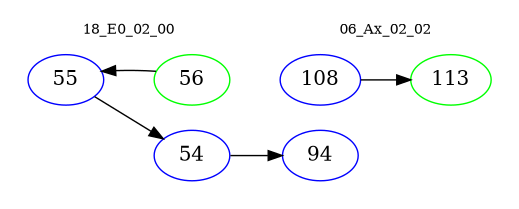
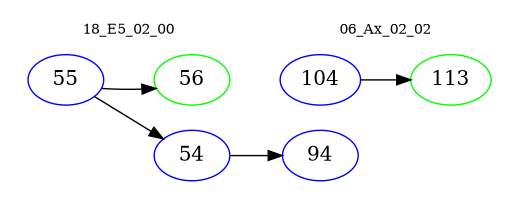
(129, 30) -> (129, 30)
(136, 70) -> (122, 89)
(320, 80) -> (320, 80)
